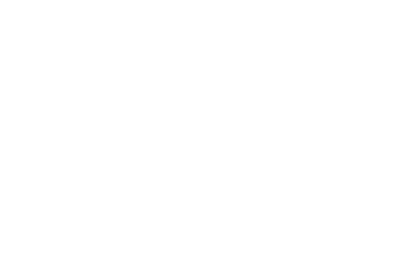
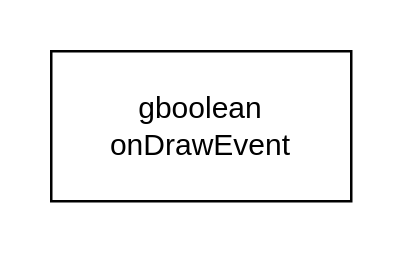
none -> (201, 126)
